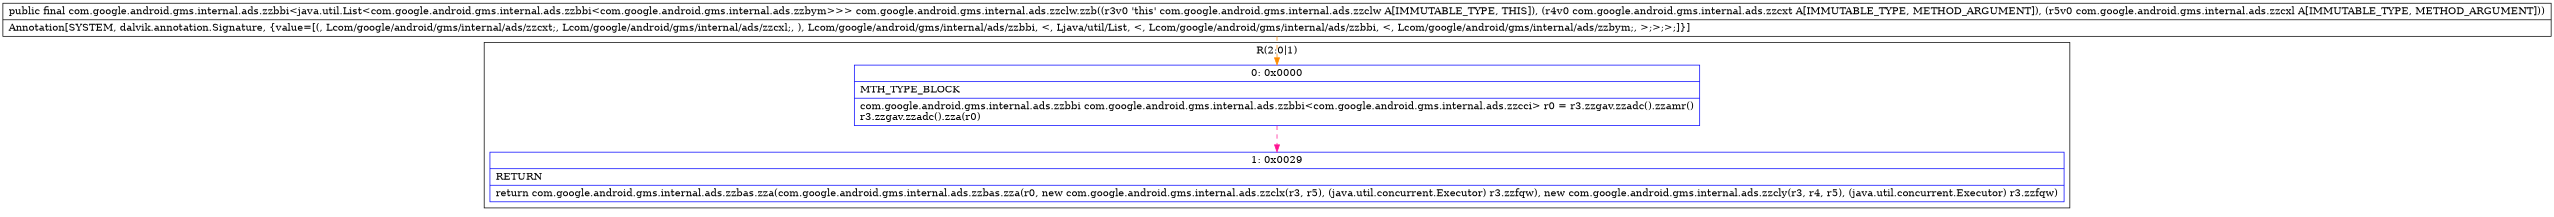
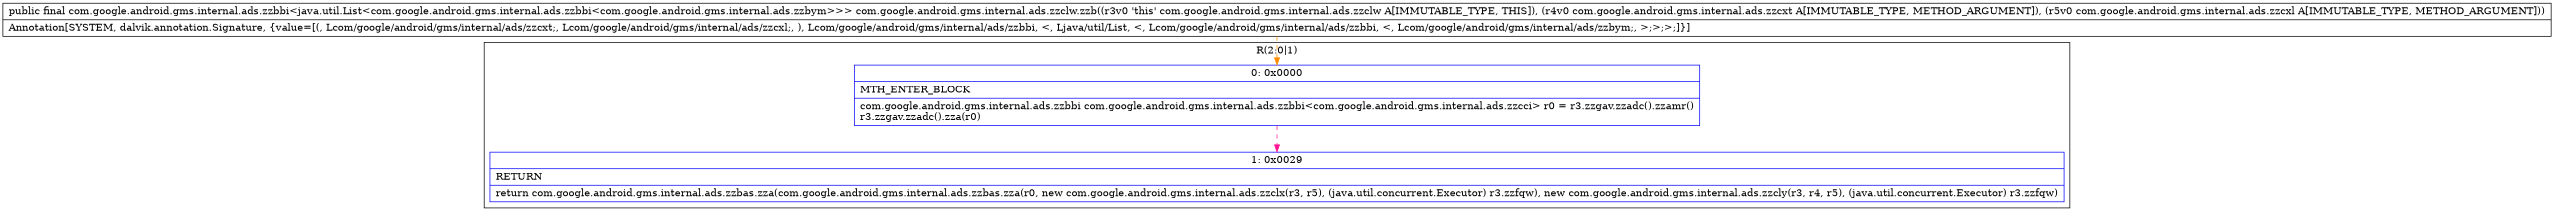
(910, 90) -> (915, 90)
